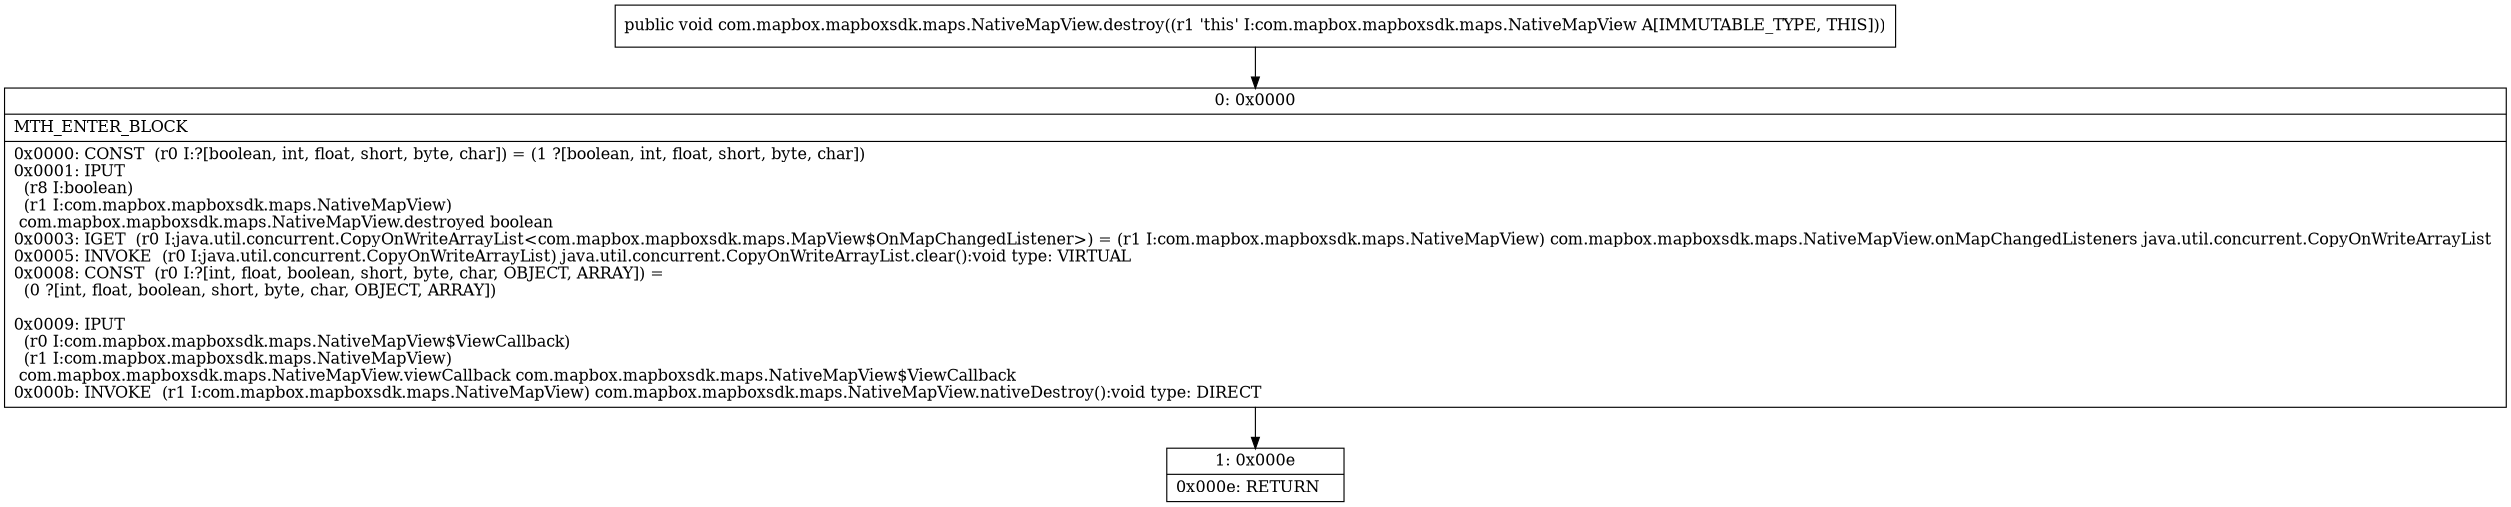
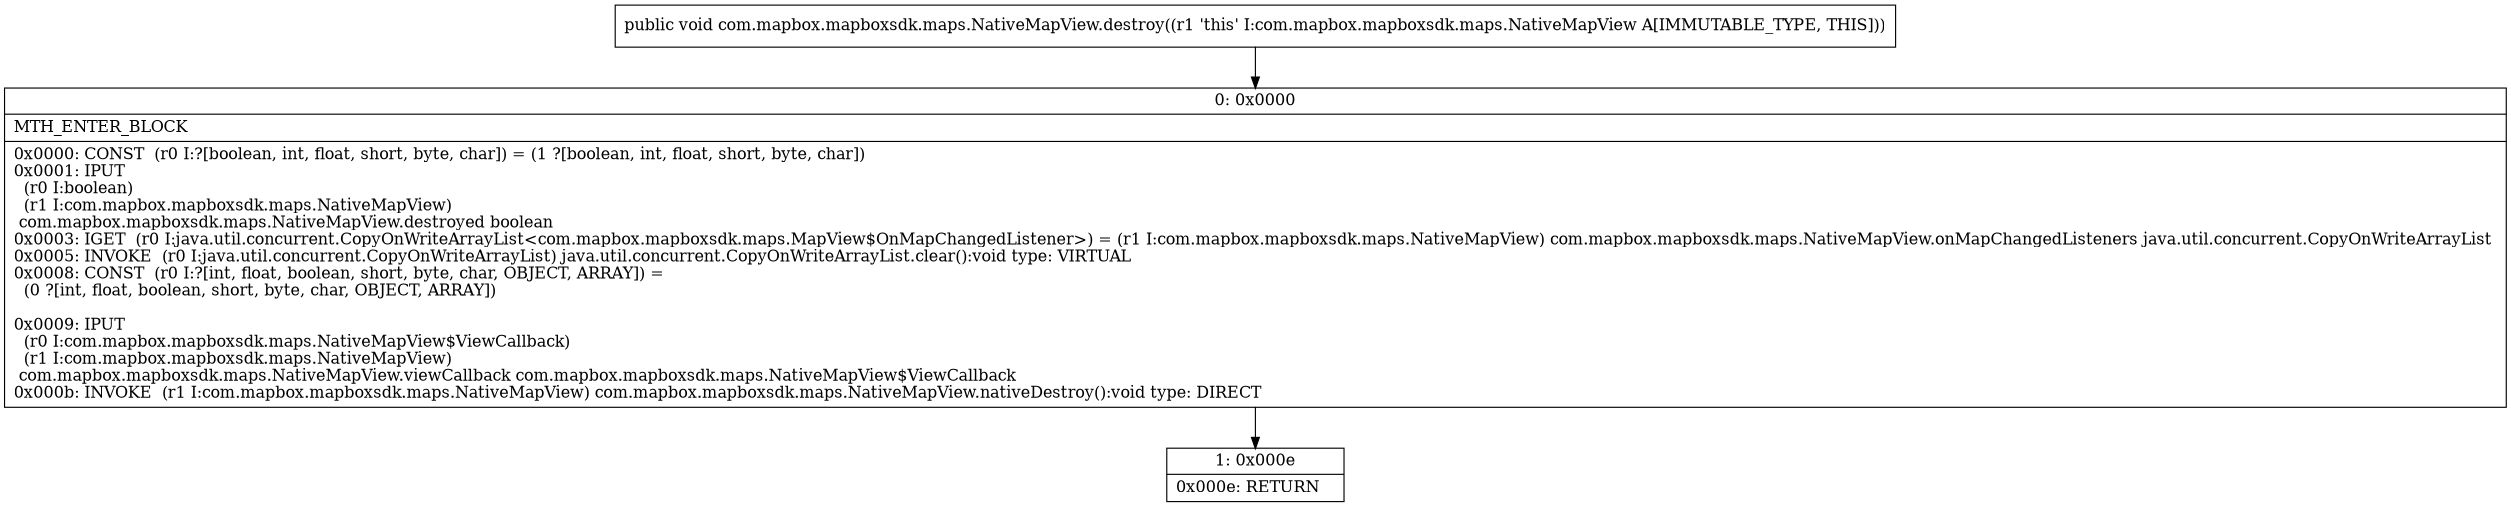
(74, 189) -> (74, 189)
